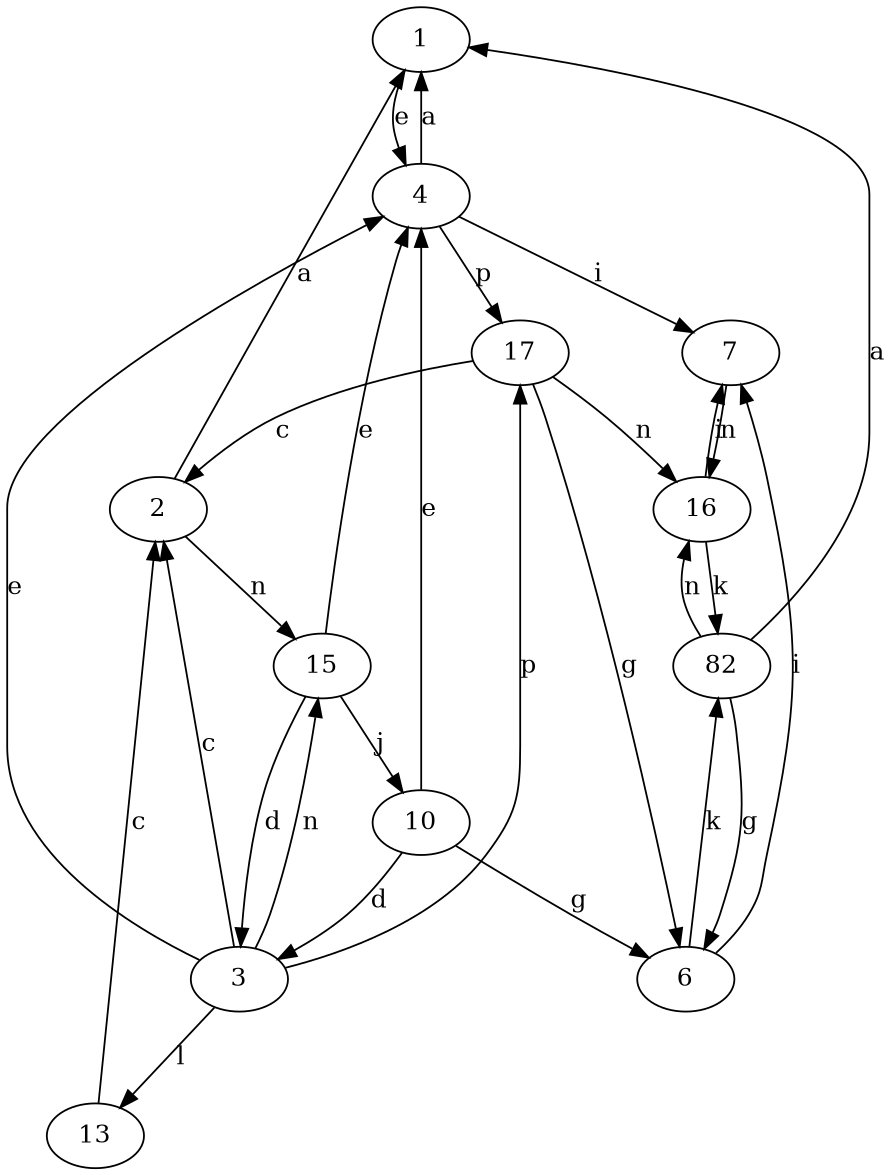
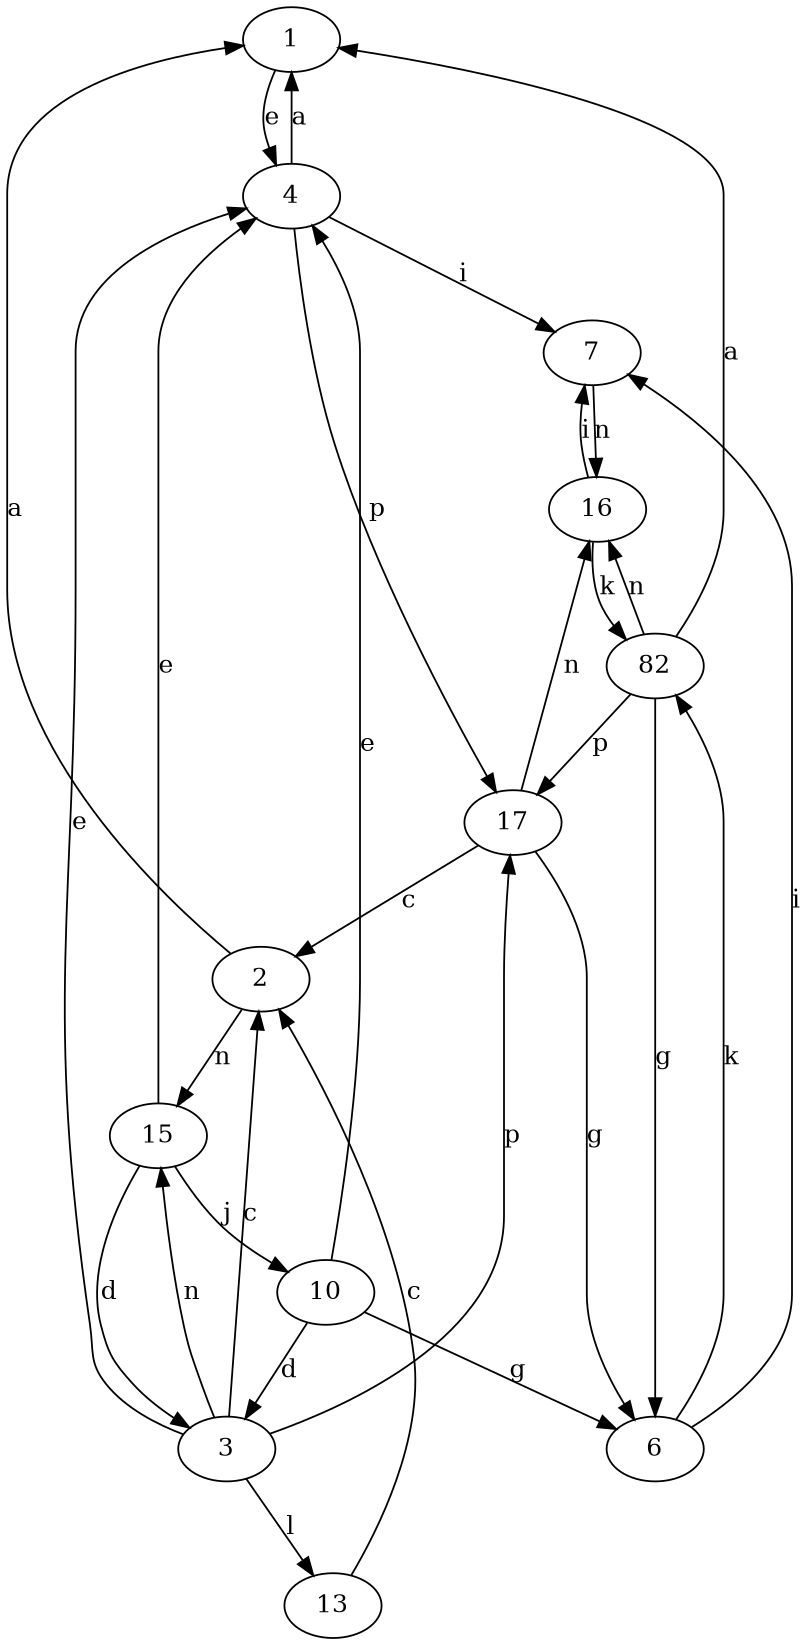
none -> (590, 738)
